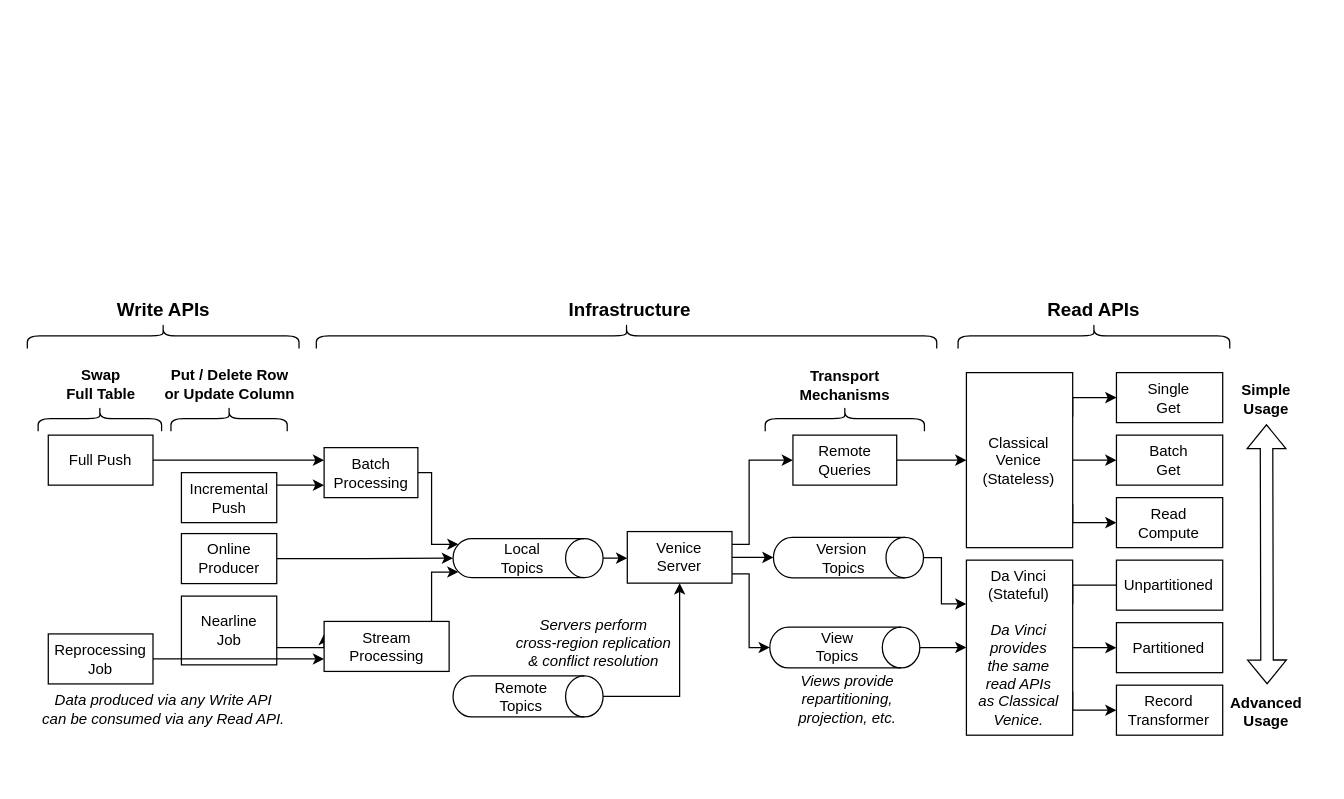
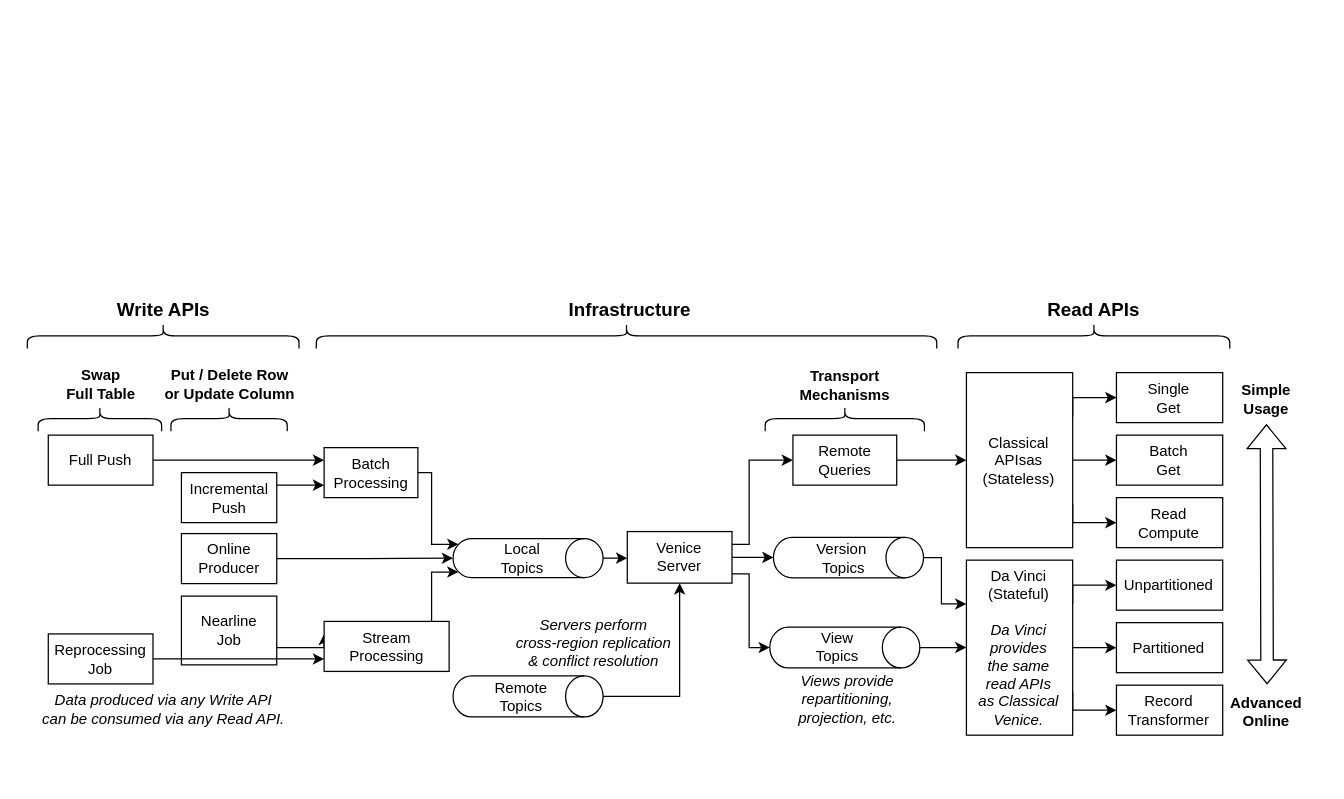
(1019, 461) -> (1019, 461)
(1110, 585) -> (1106, 585)
(1266, 712) -> (1266, 712)
